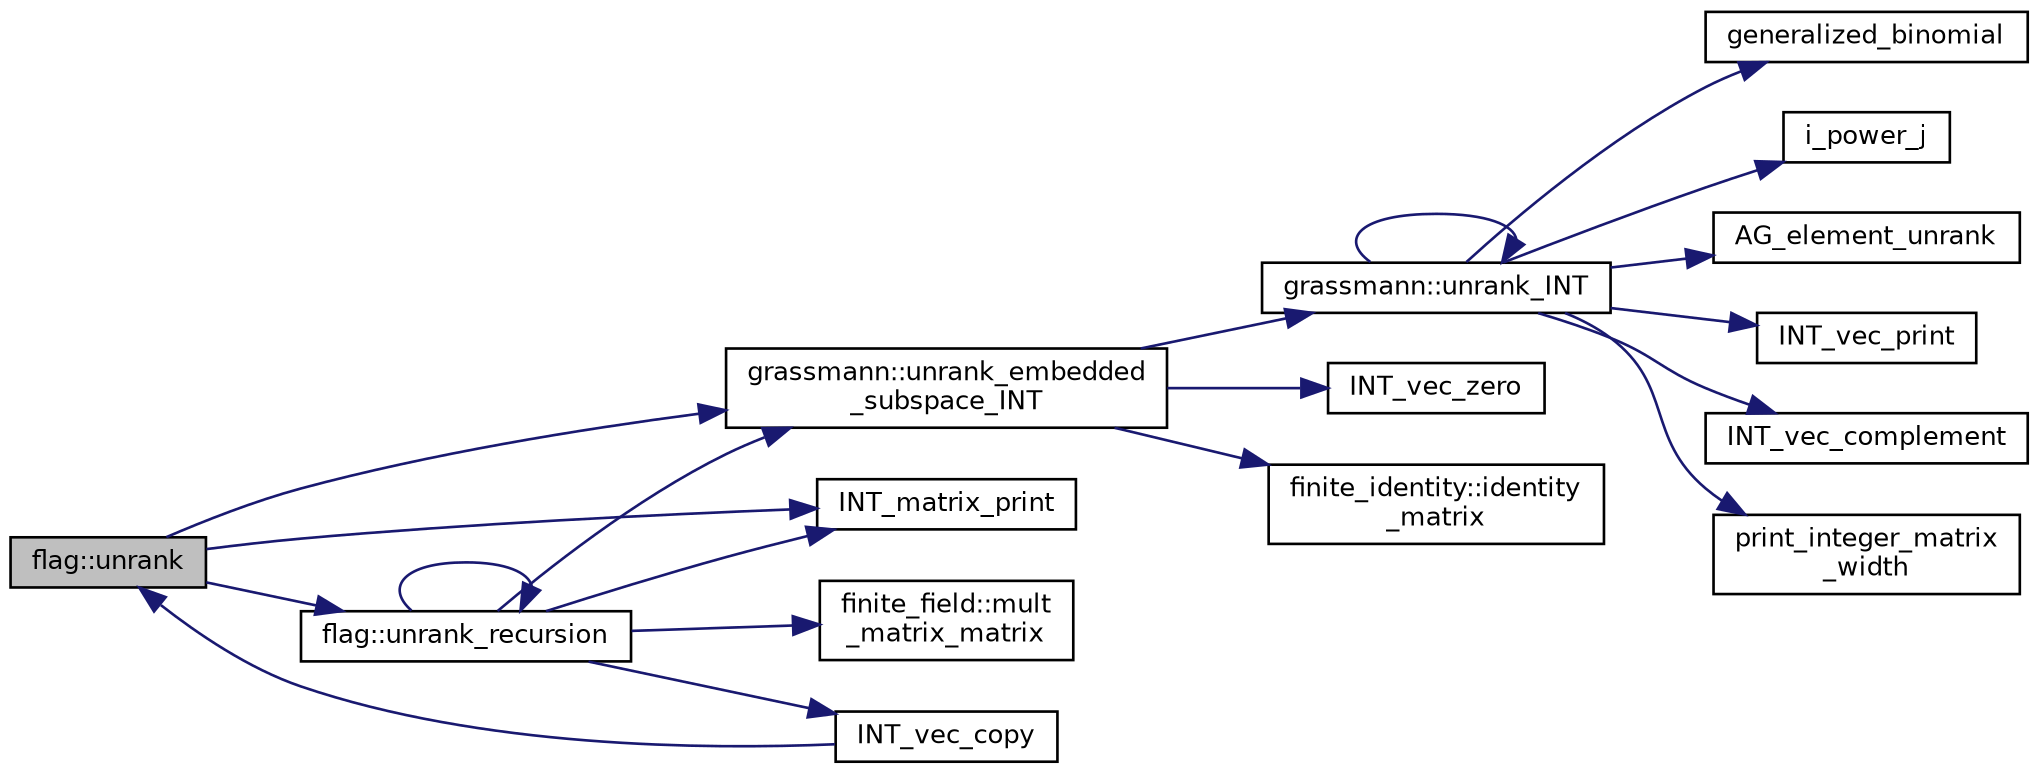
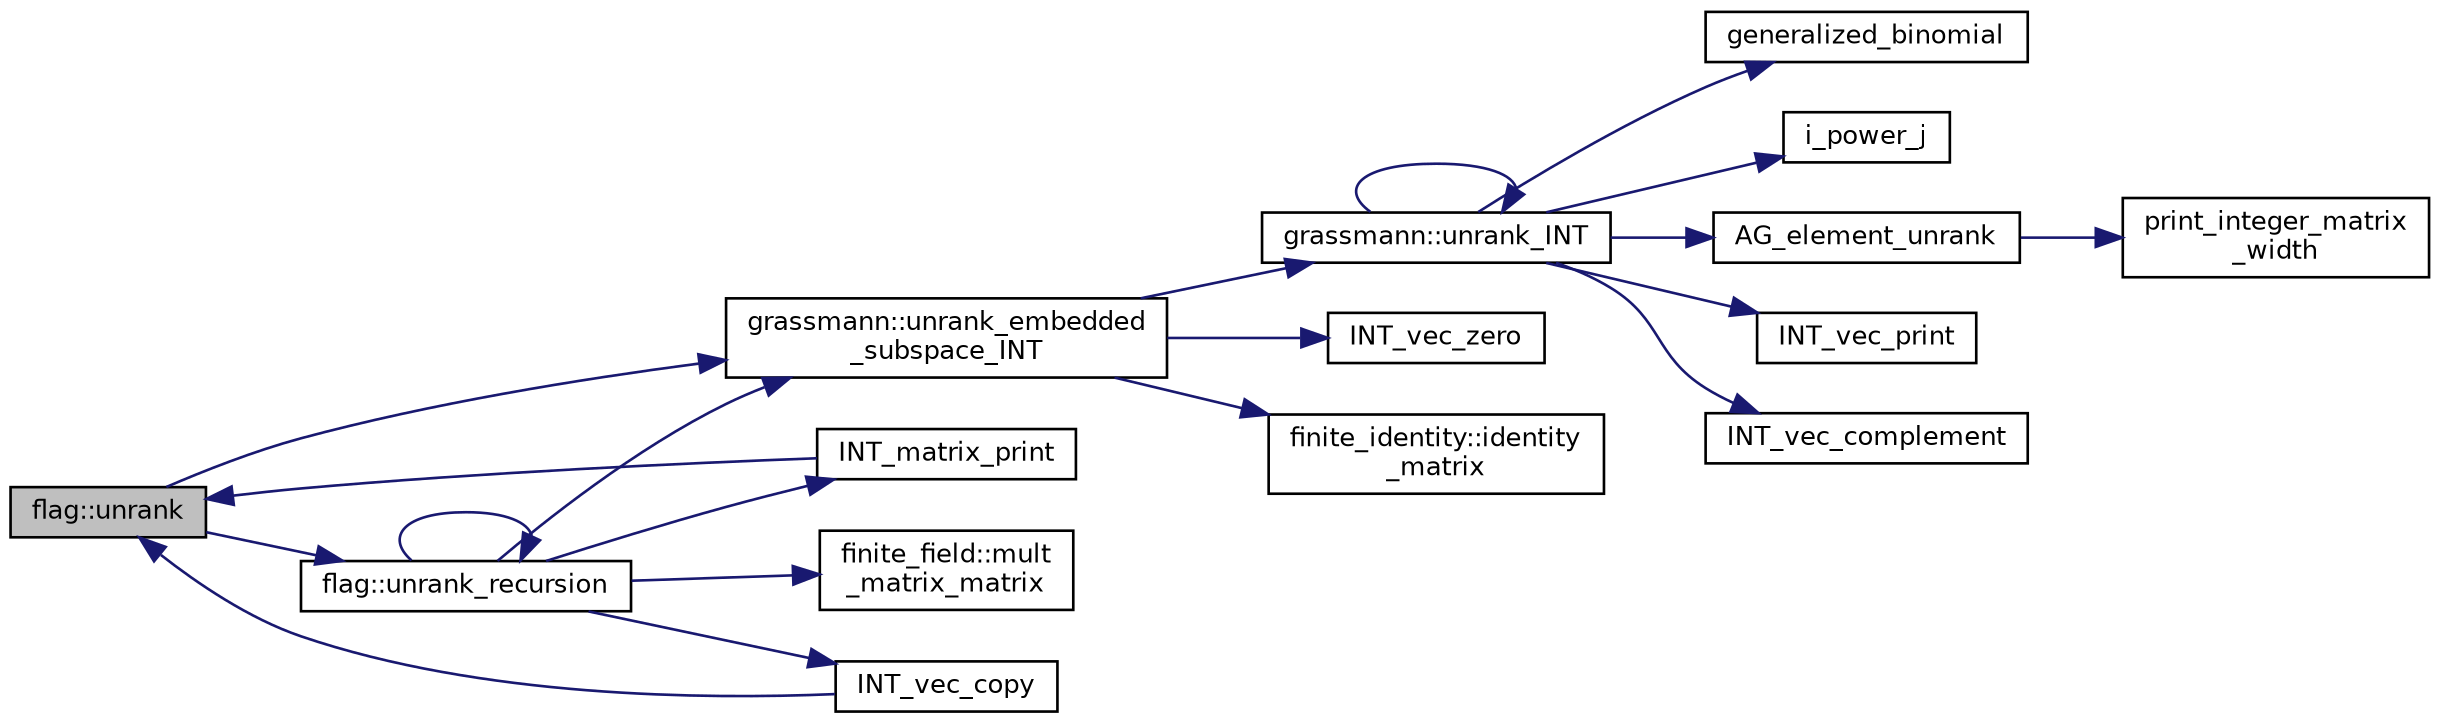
(1654, 397) -> (2058, 238)
(498, 524) -> (525, 472)
